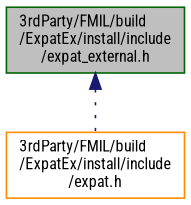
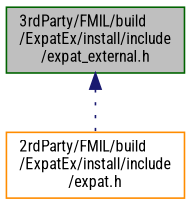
(95, 165) -> (95, 165)
